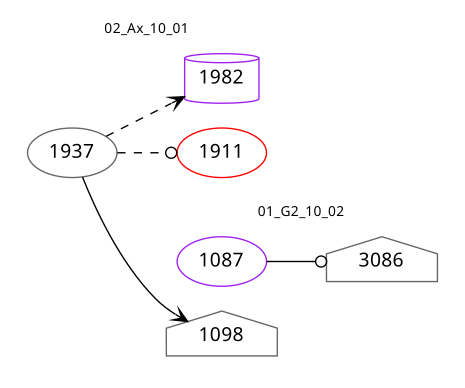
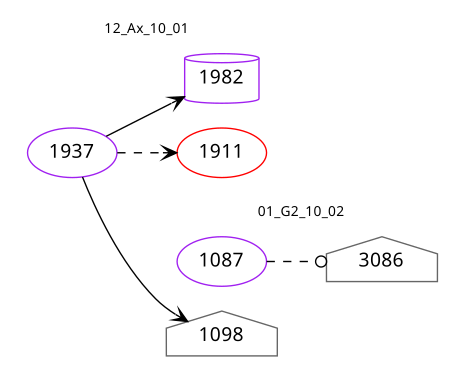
(147, 30) -> (147, 30)
(139, 120) -> (139, 120)
(72, 153) -> (72, 153)
(141, 153) -> (141, 153)
(291, 262) -> (291, 262)
